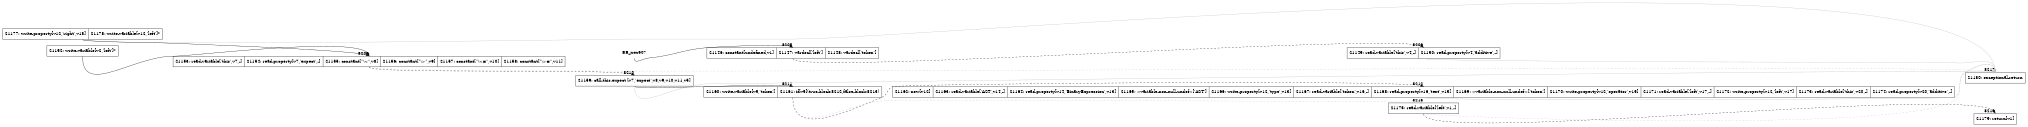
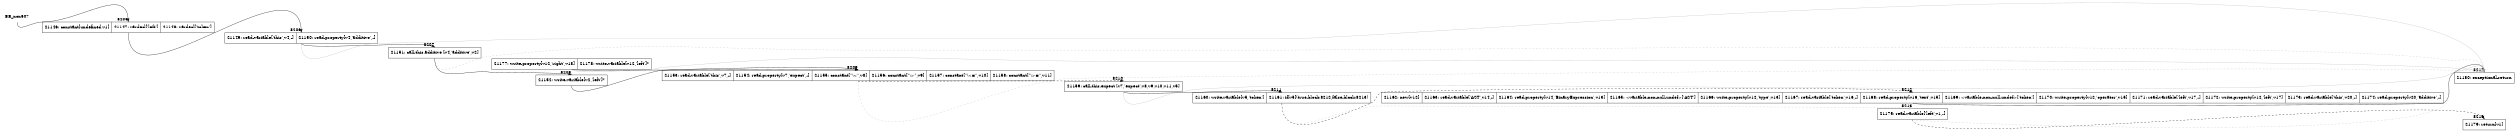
none -> (435, 53)
(1107, 53) -> (213, 33)
(1720, 100) -> (2212, 105)
